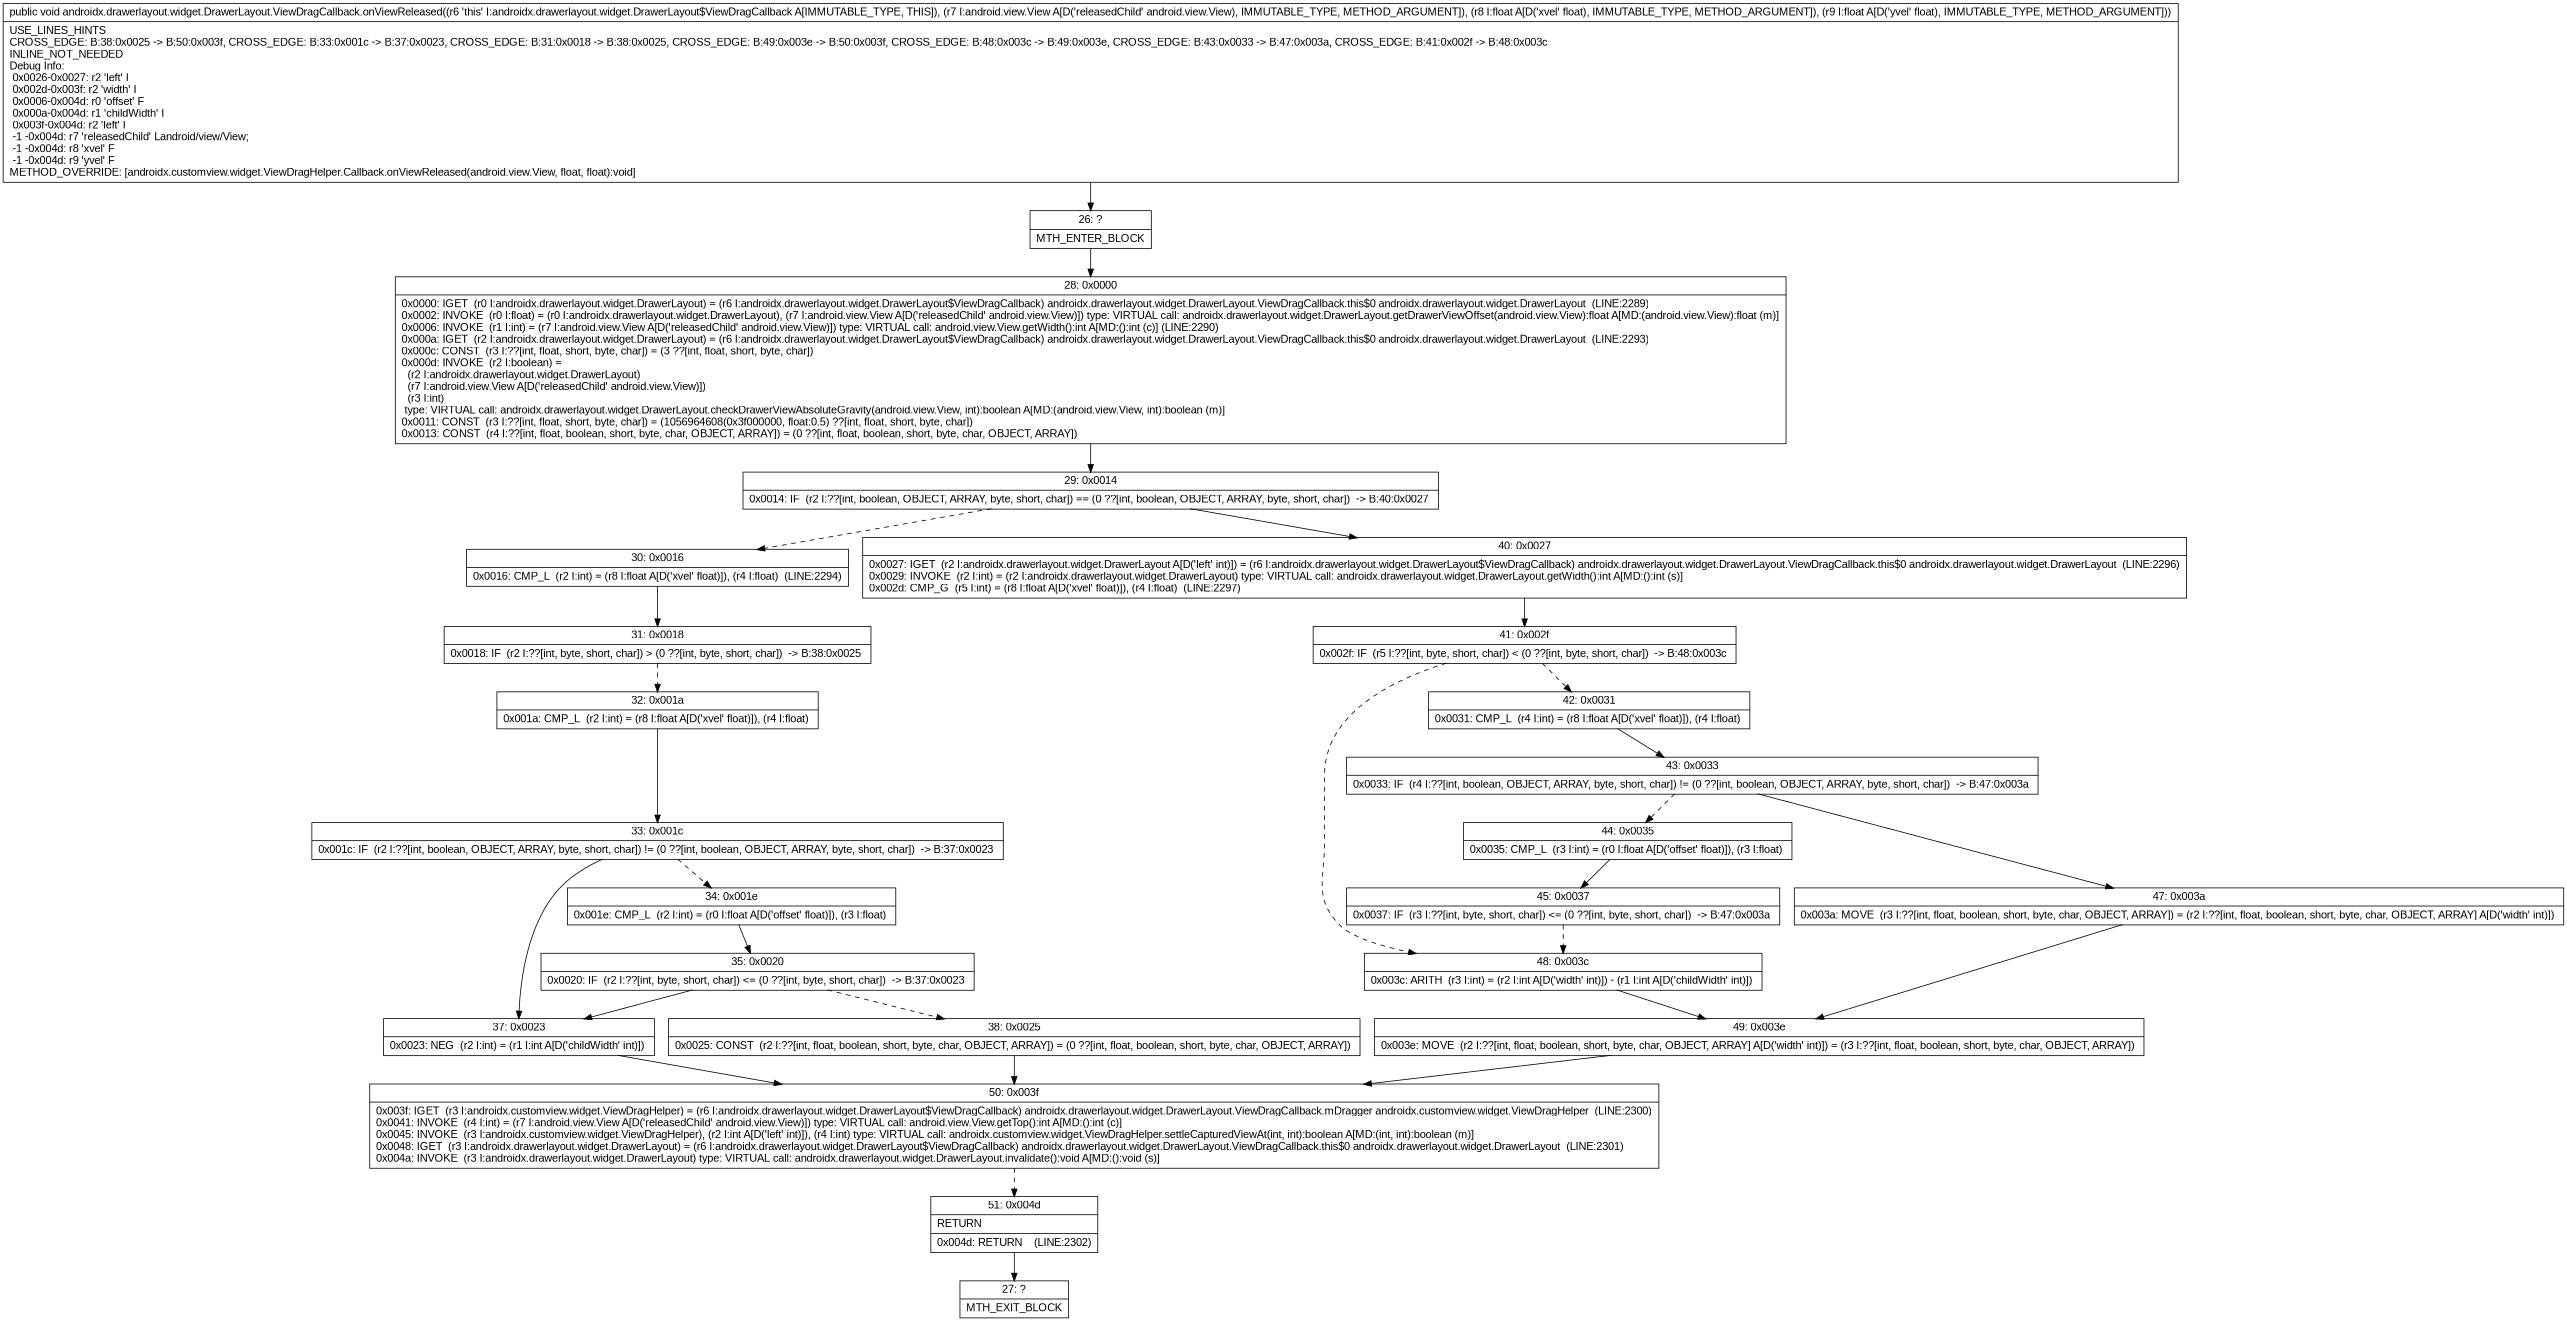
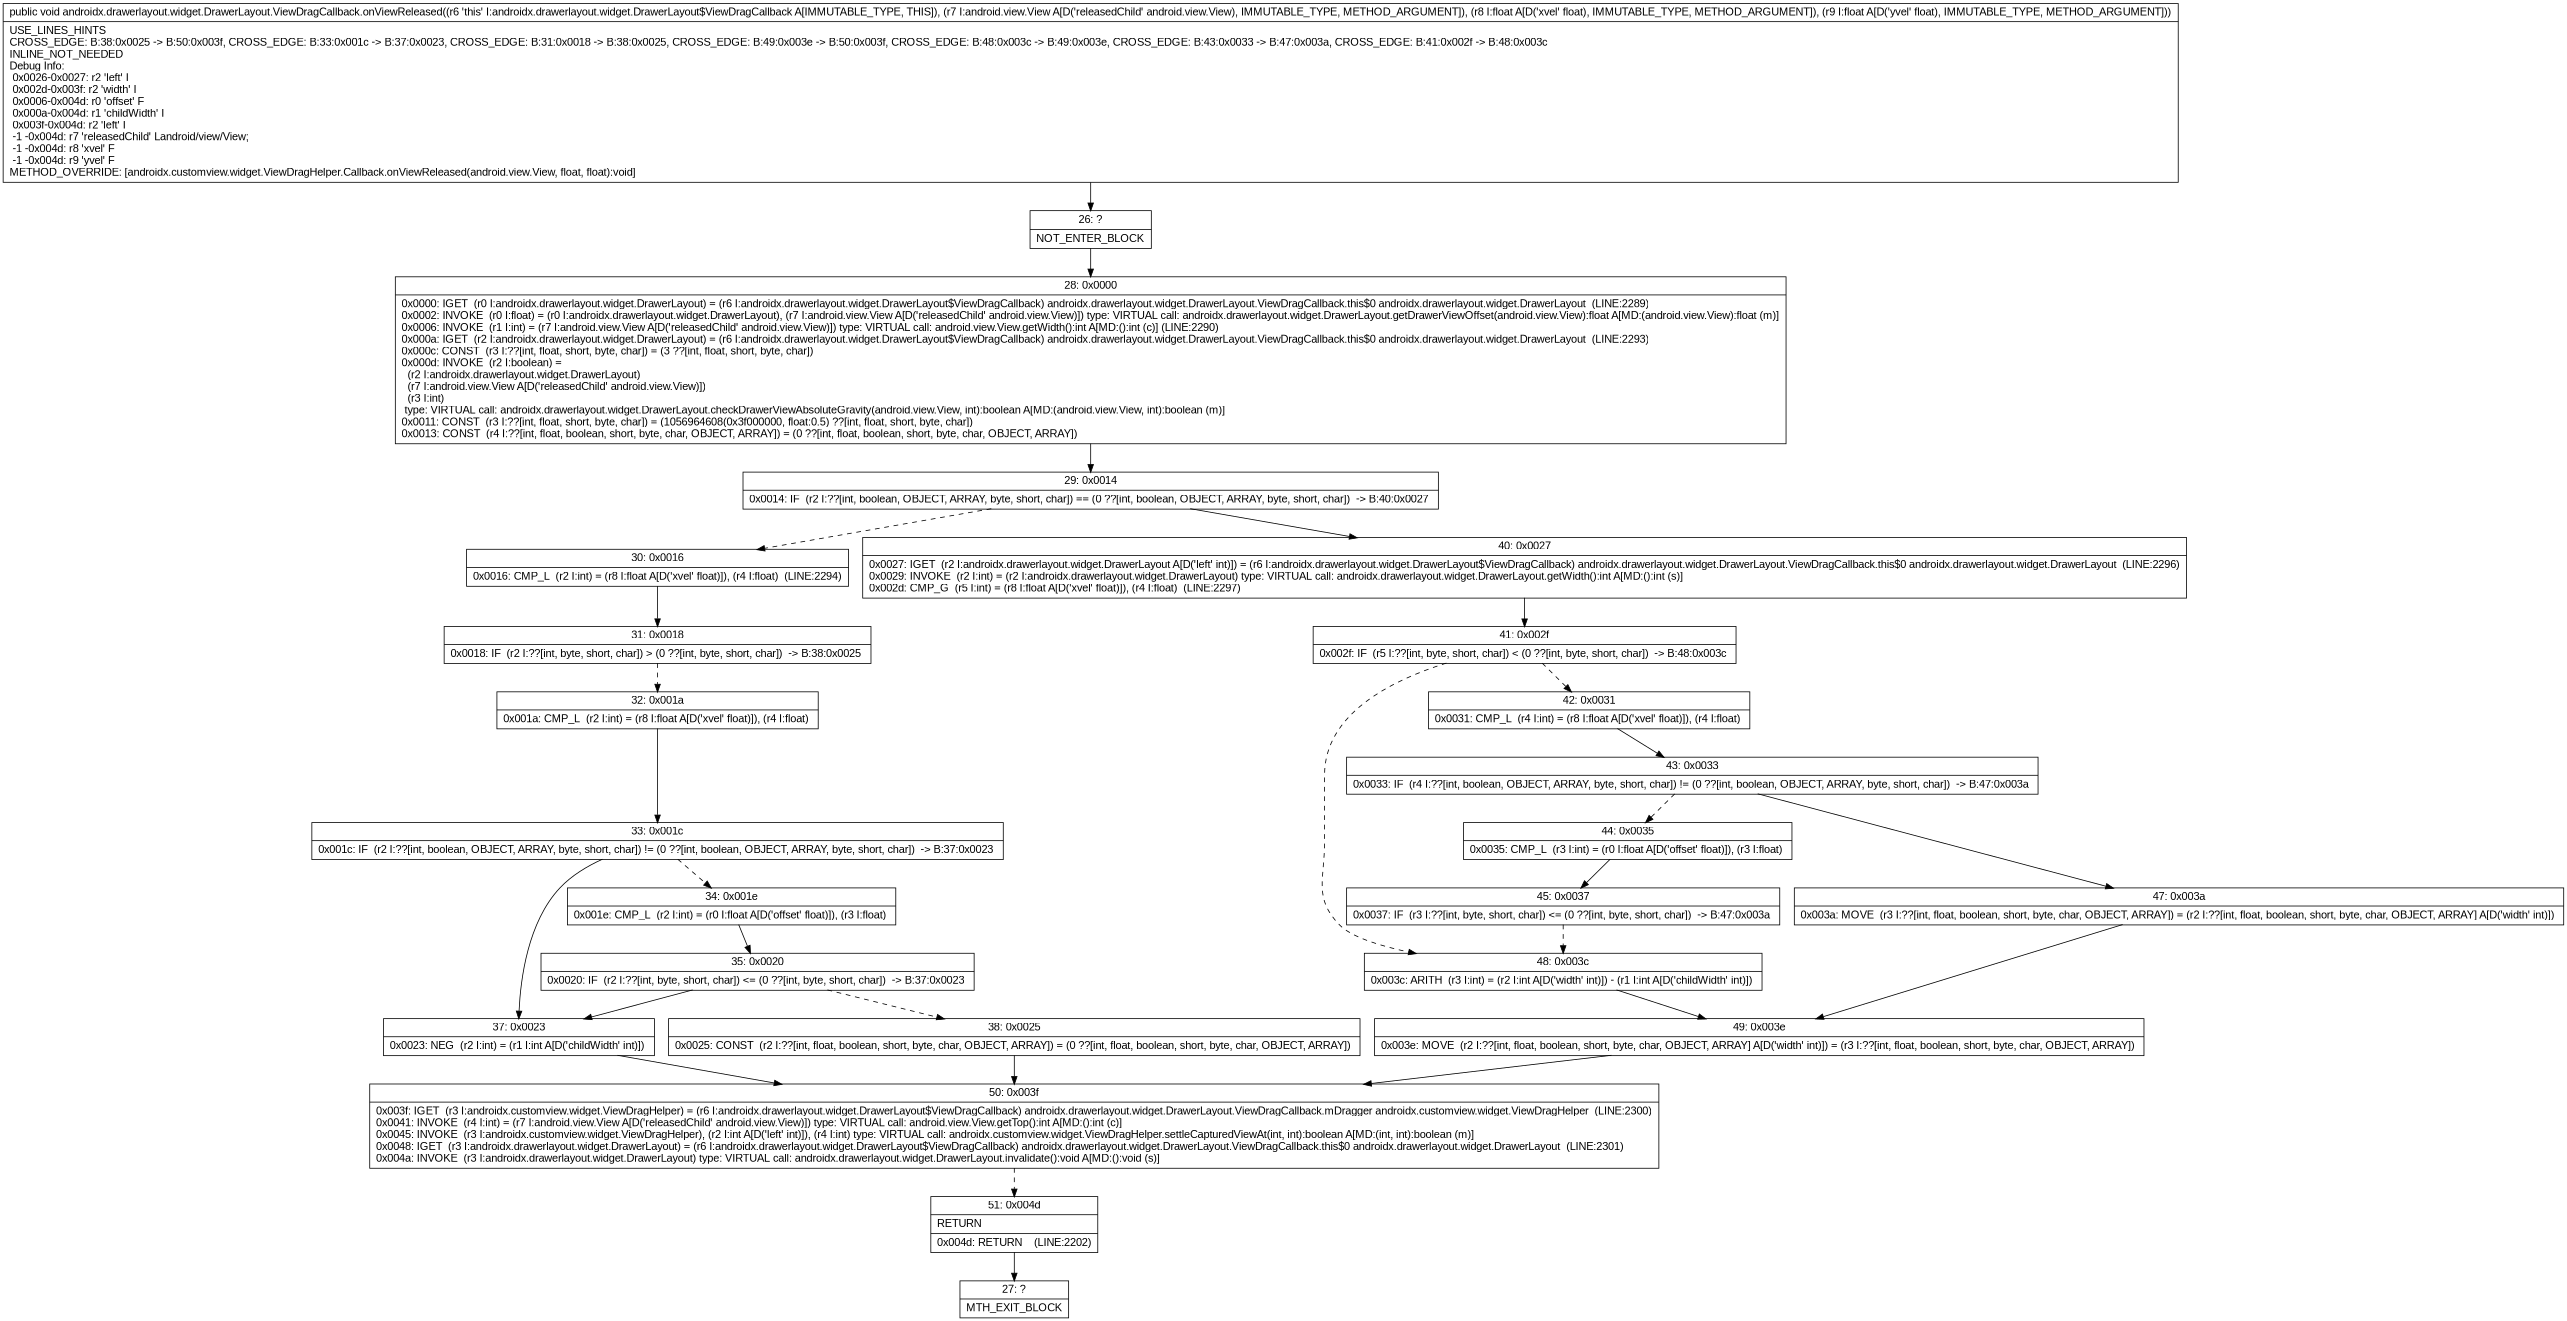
(1091, 239) -> (1090, 239)
(1014, 1243) -> (1014, 1243)
